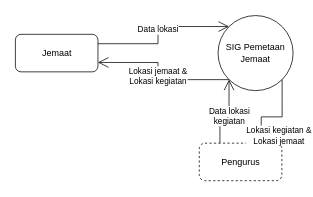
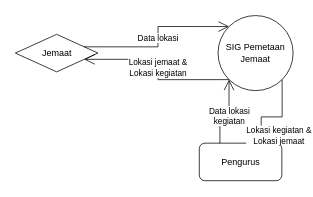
(57, 53) -> (57, 53)
(240, 162) -> (240, 162)
